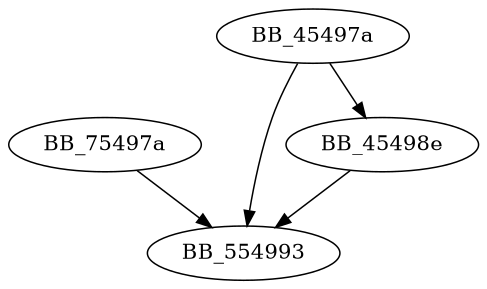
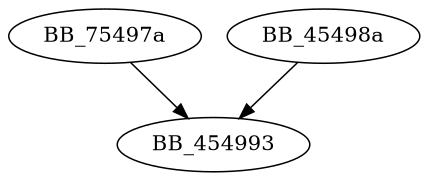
(313, 36) -> (324, 36)
(382, 145) -> none
(244, 253) -> (214, 145)
